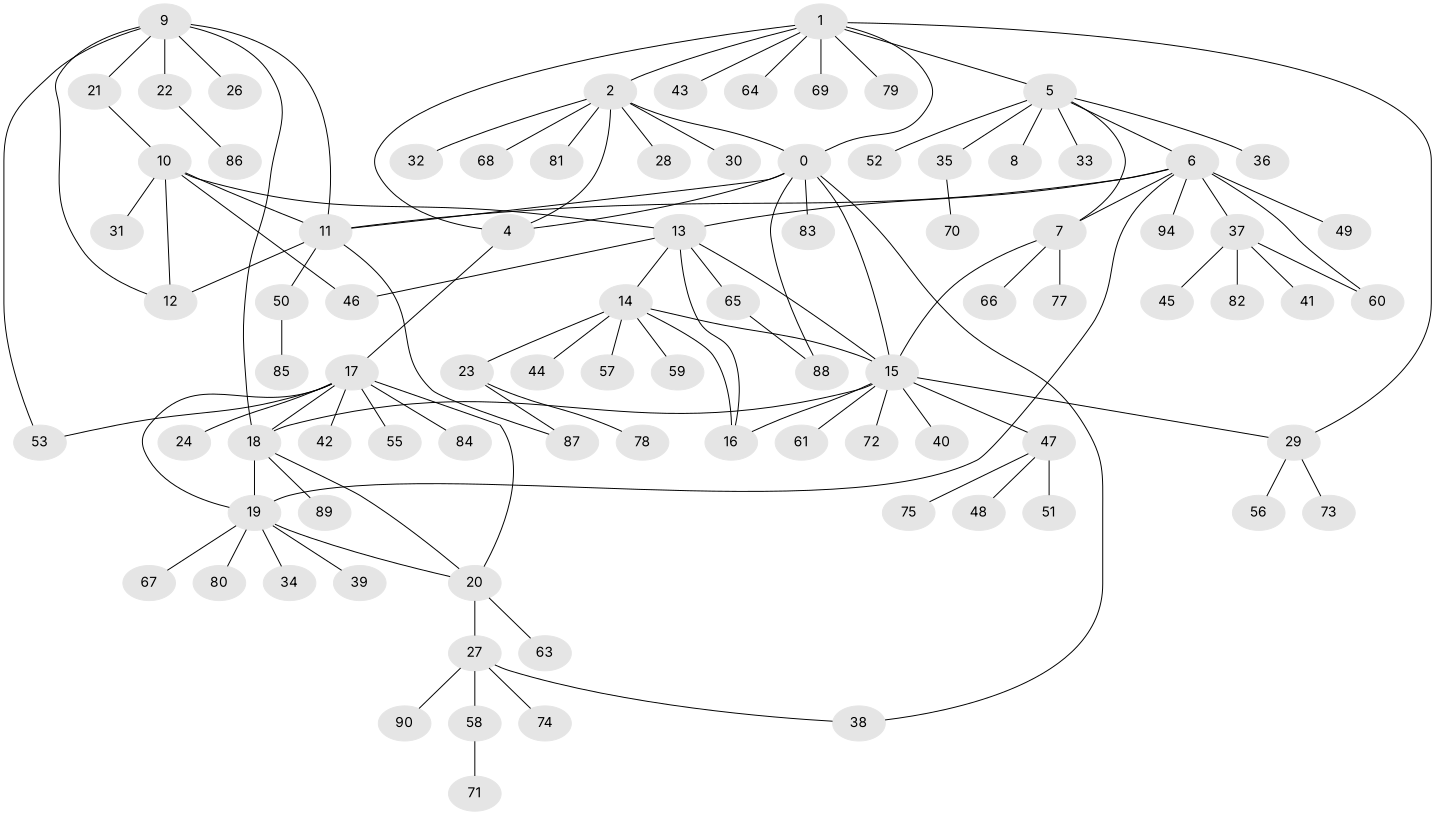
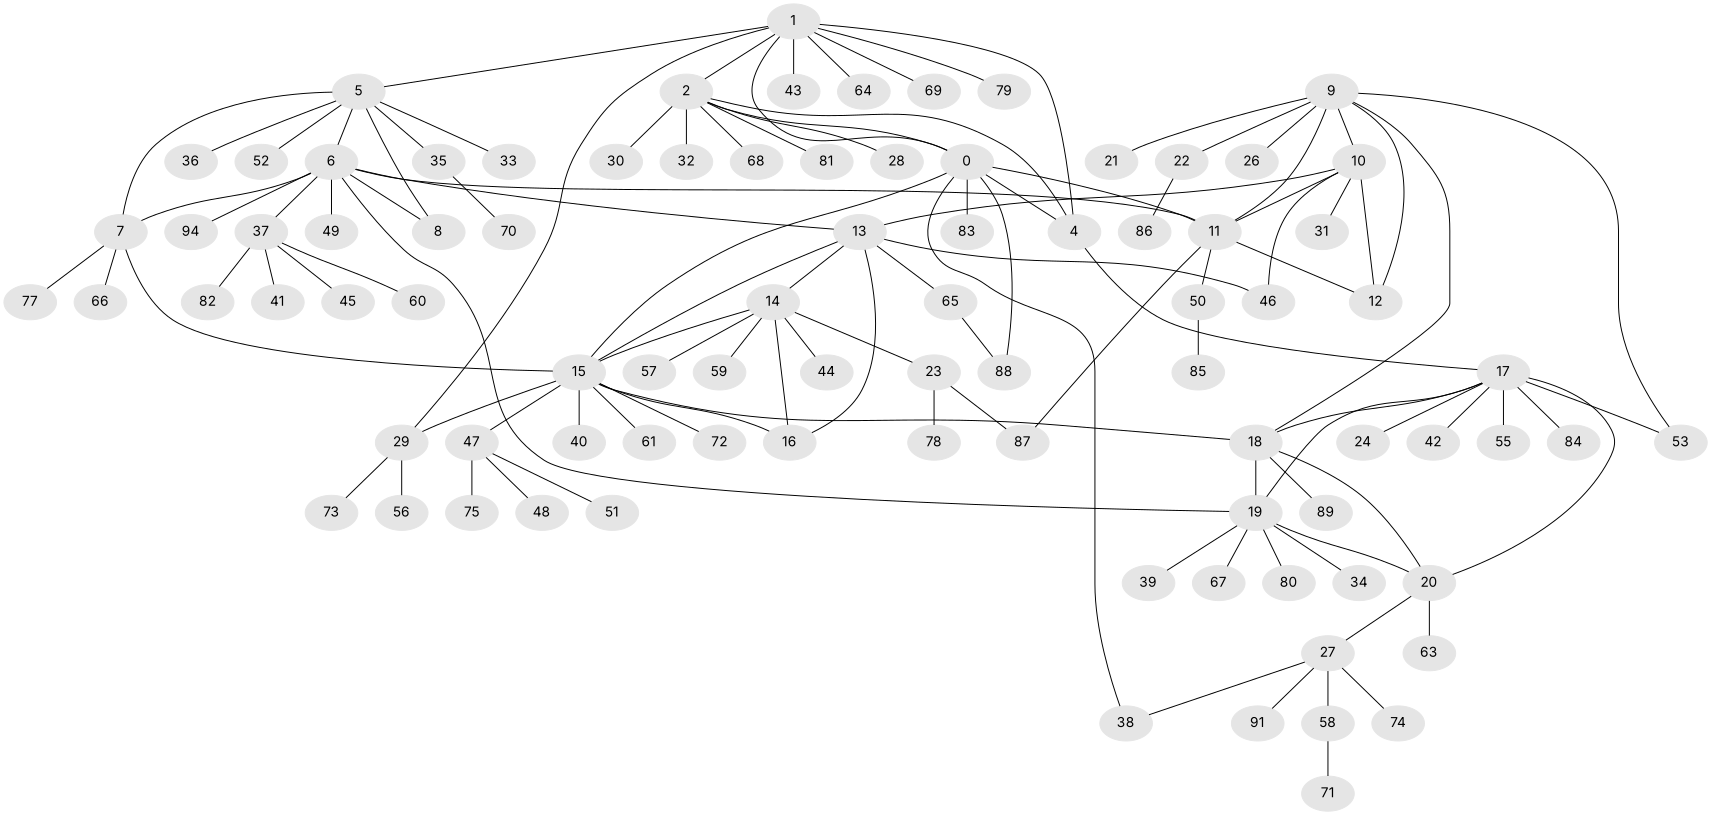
(130, 127) -> (1346, 127)
(1288, 229) -> (385, 197)
(405, 723) -> (1258, 723)
